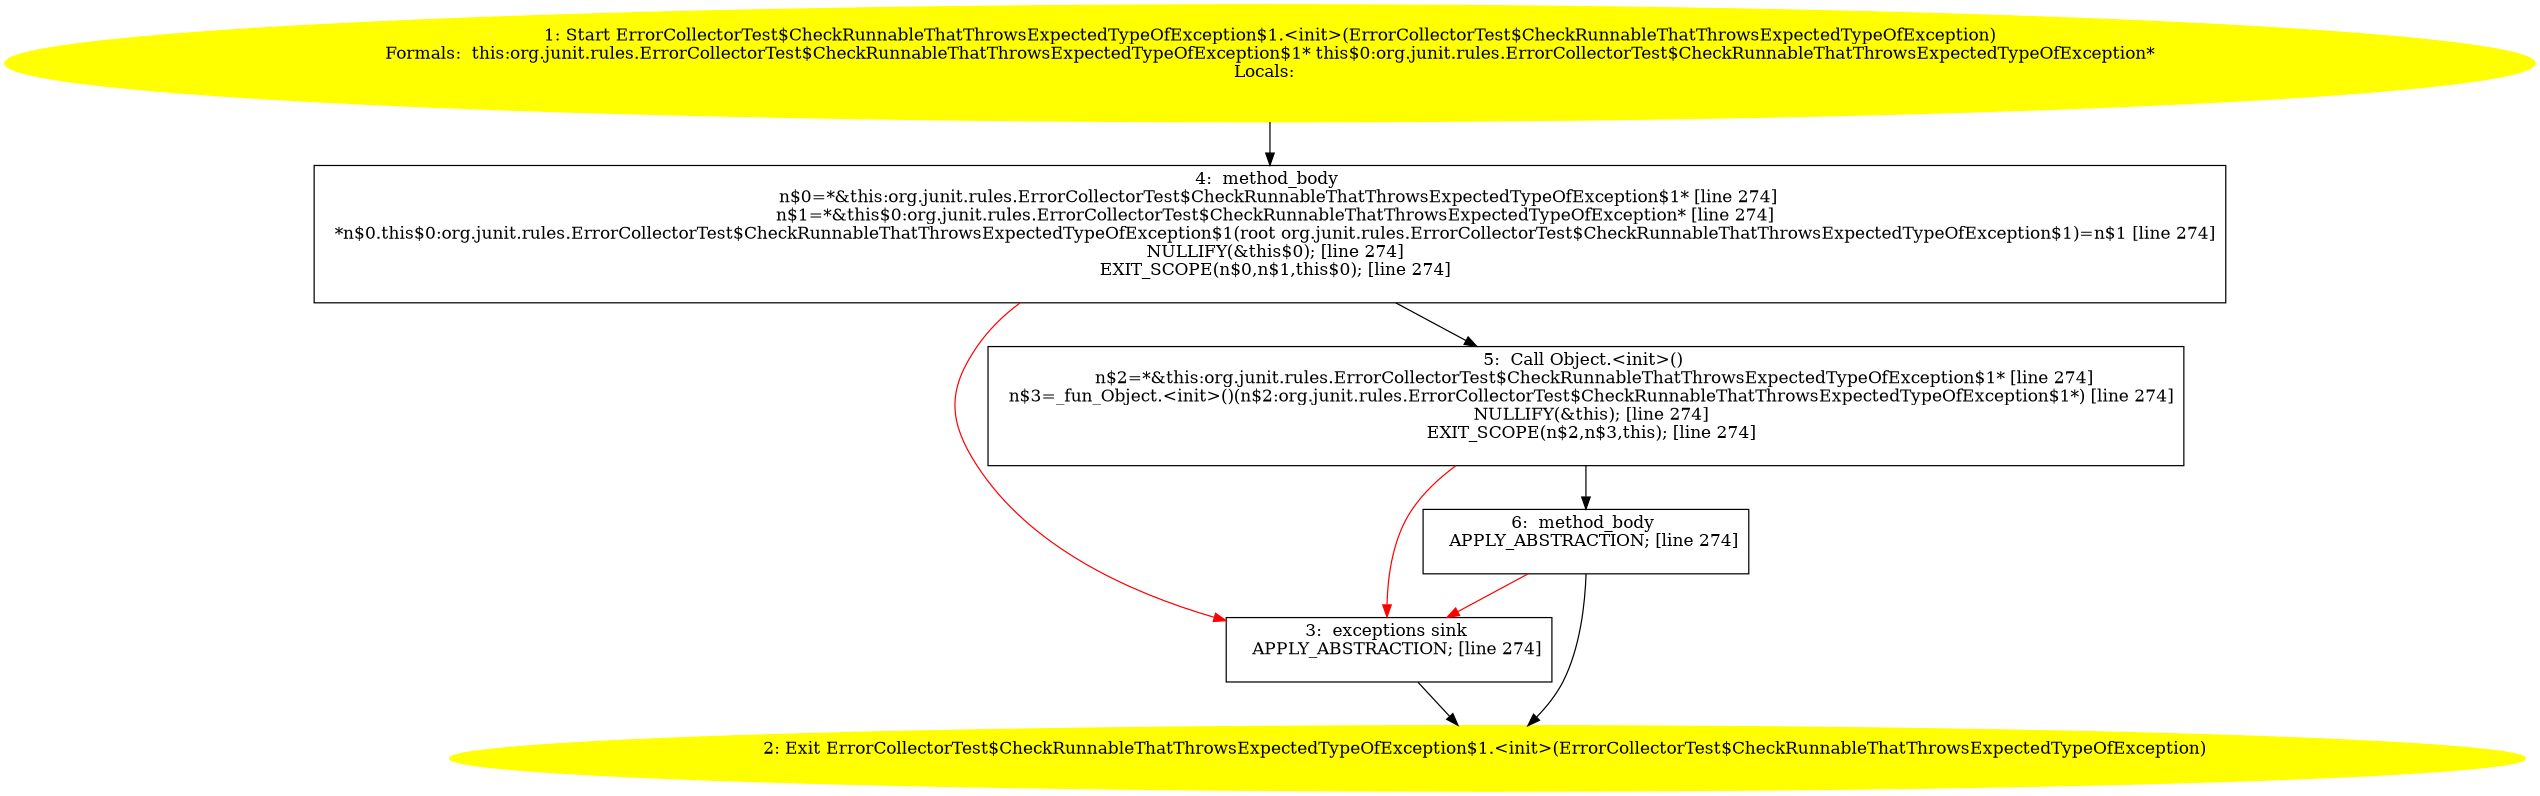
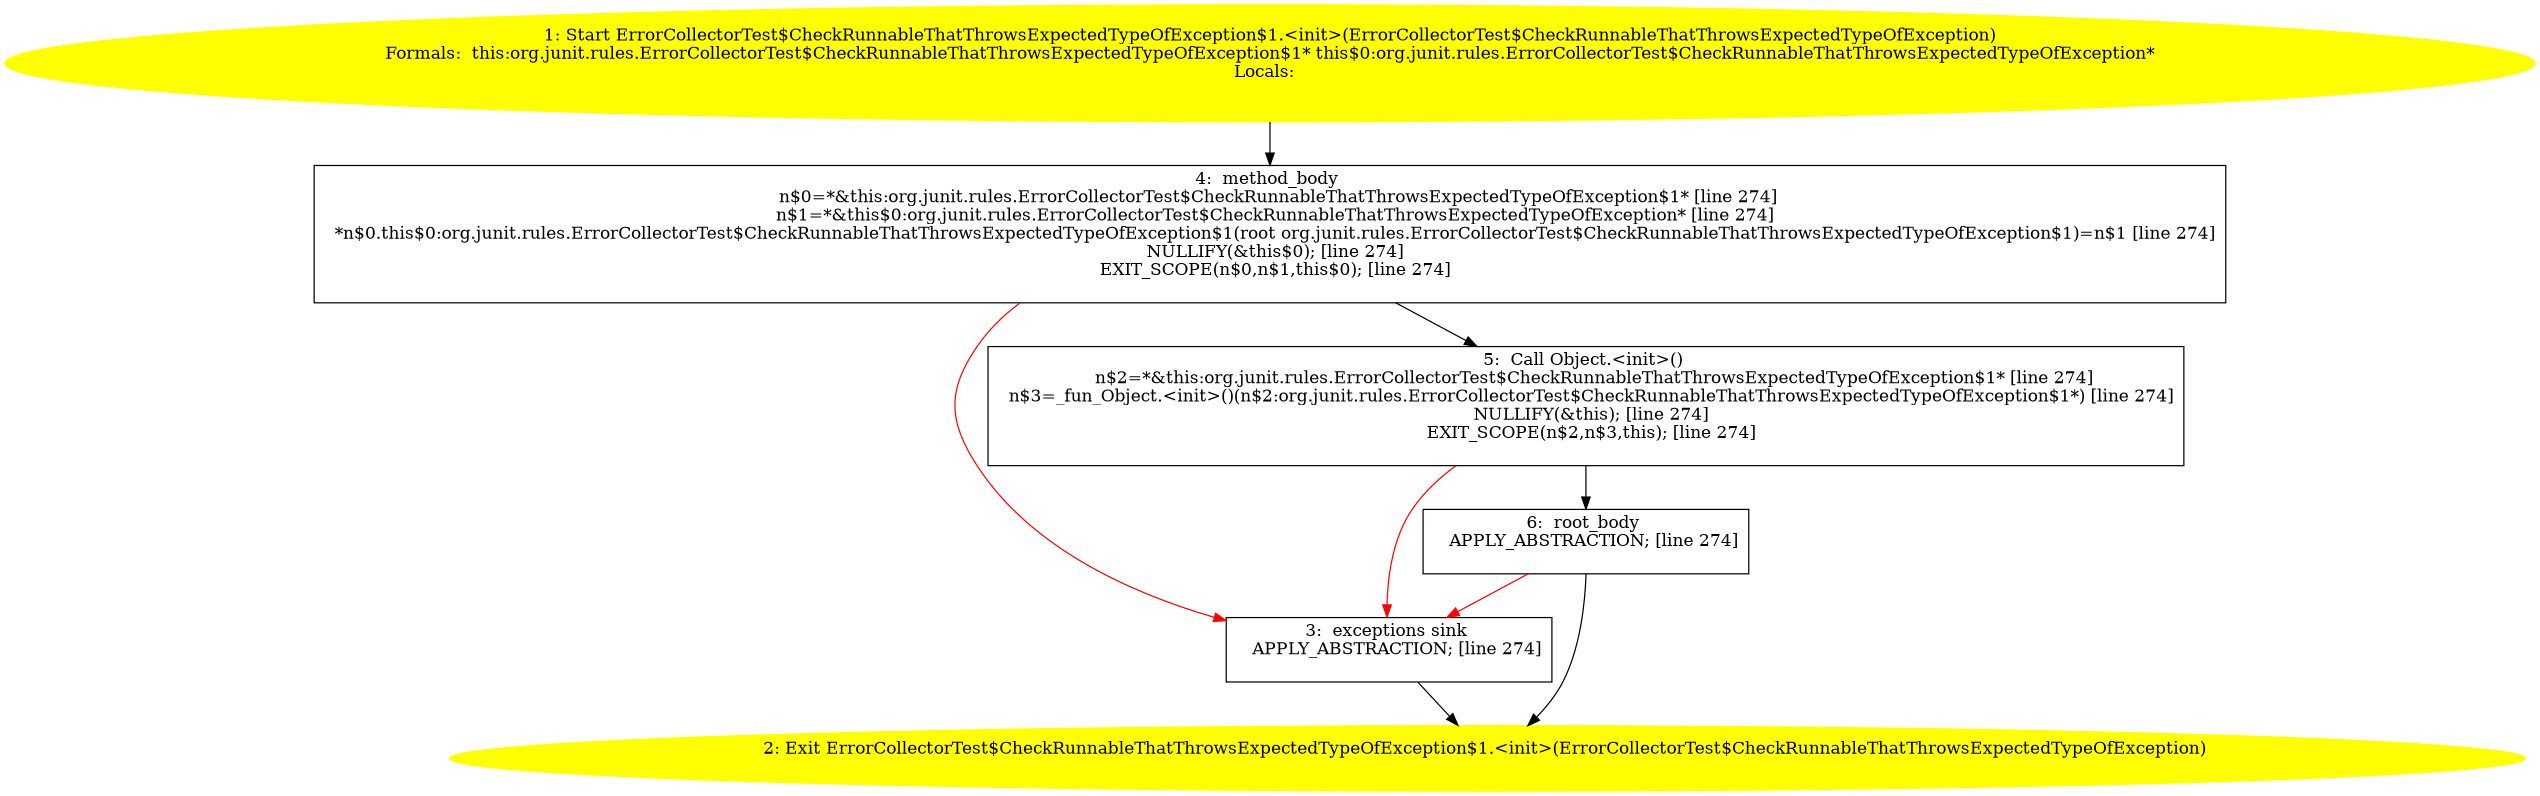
(1586, 542) -> (1586, 542)
